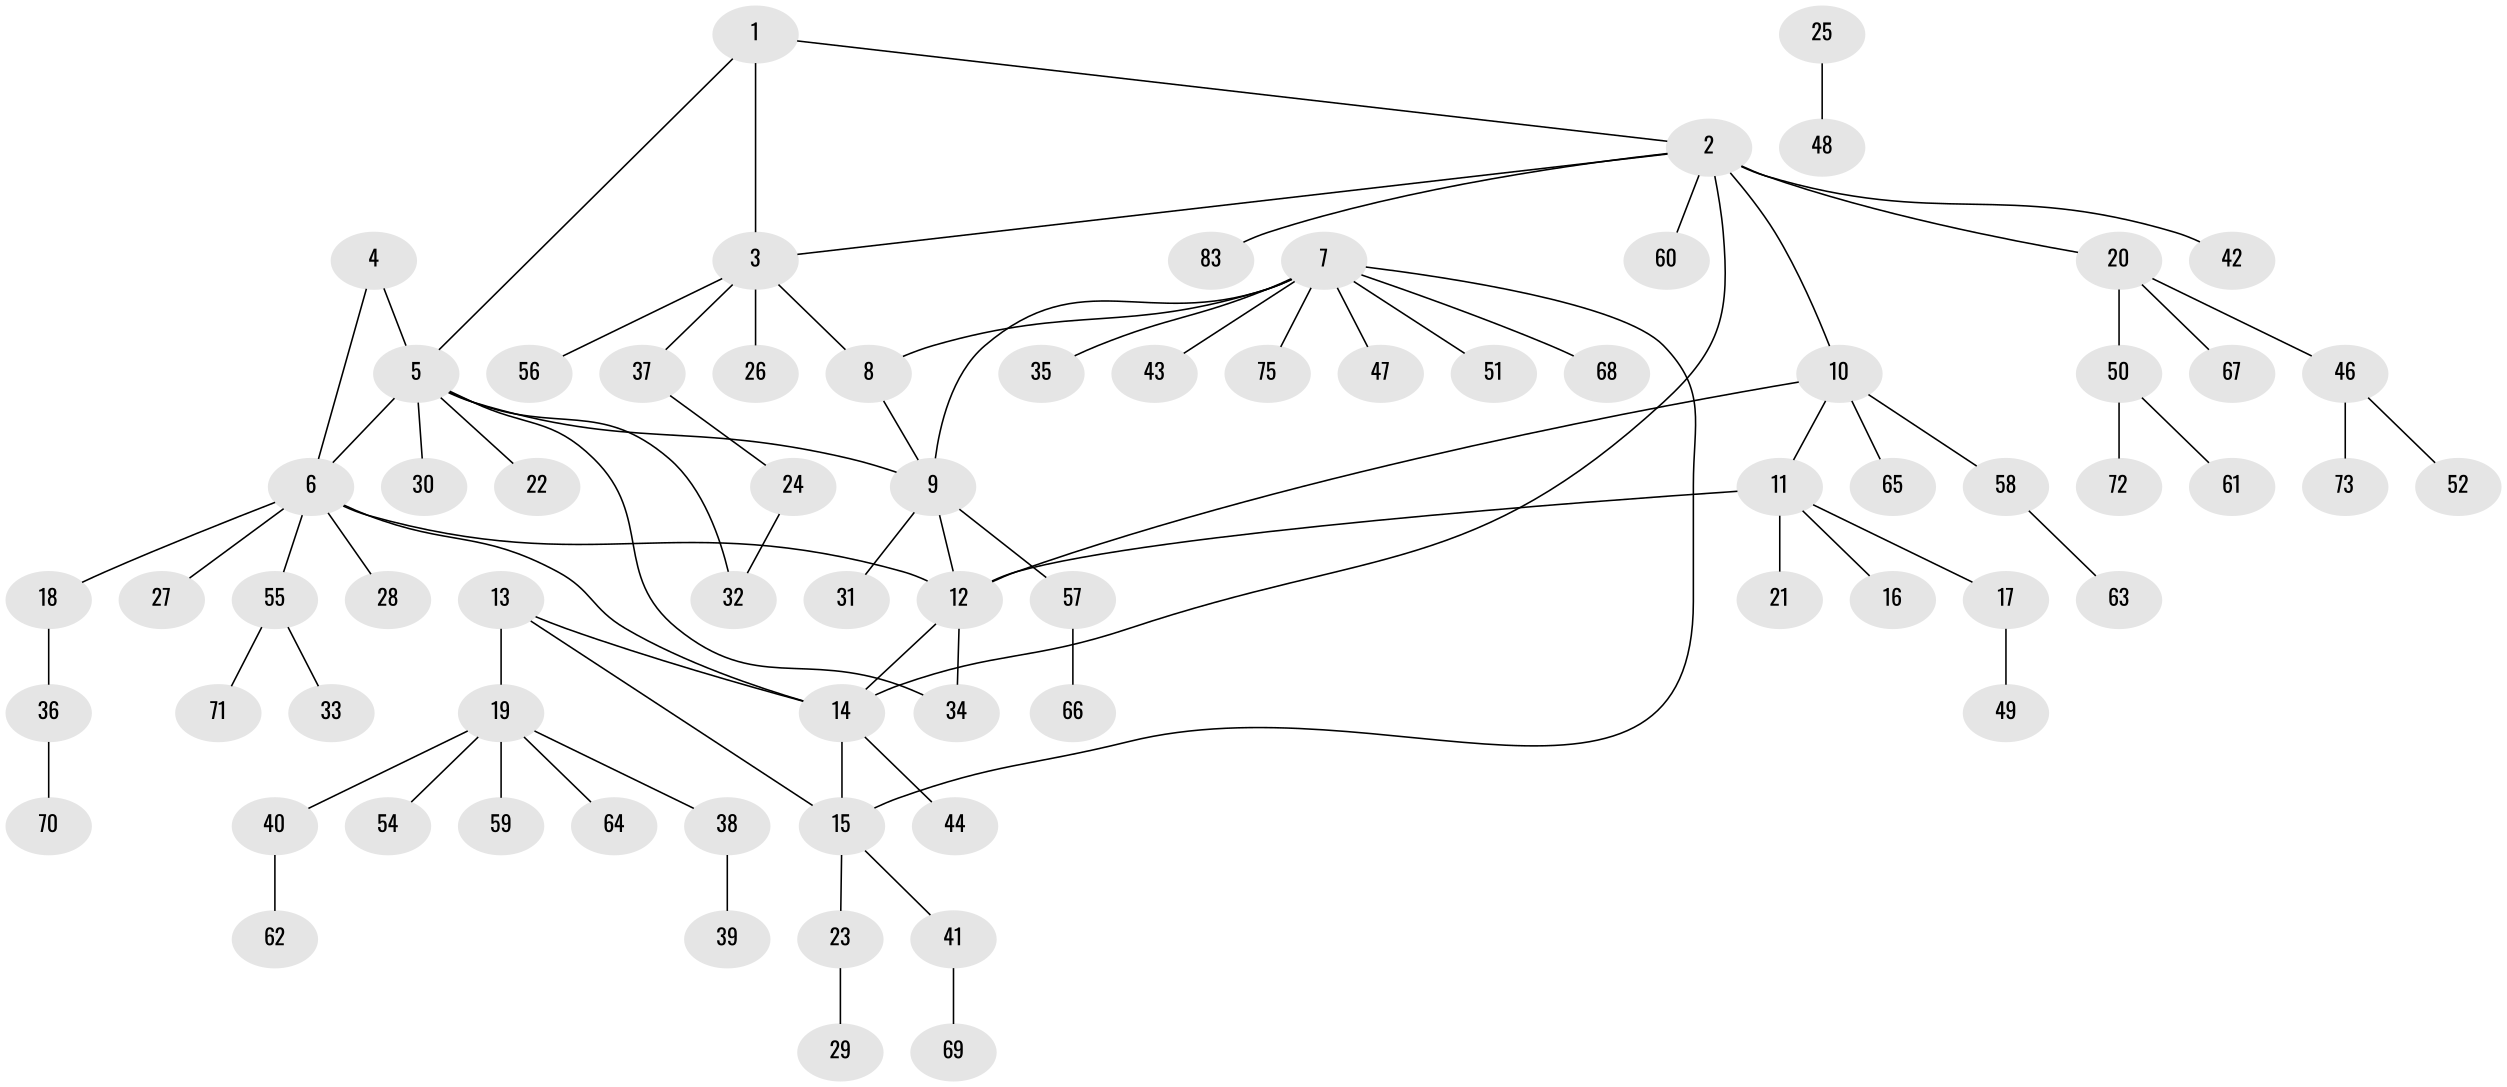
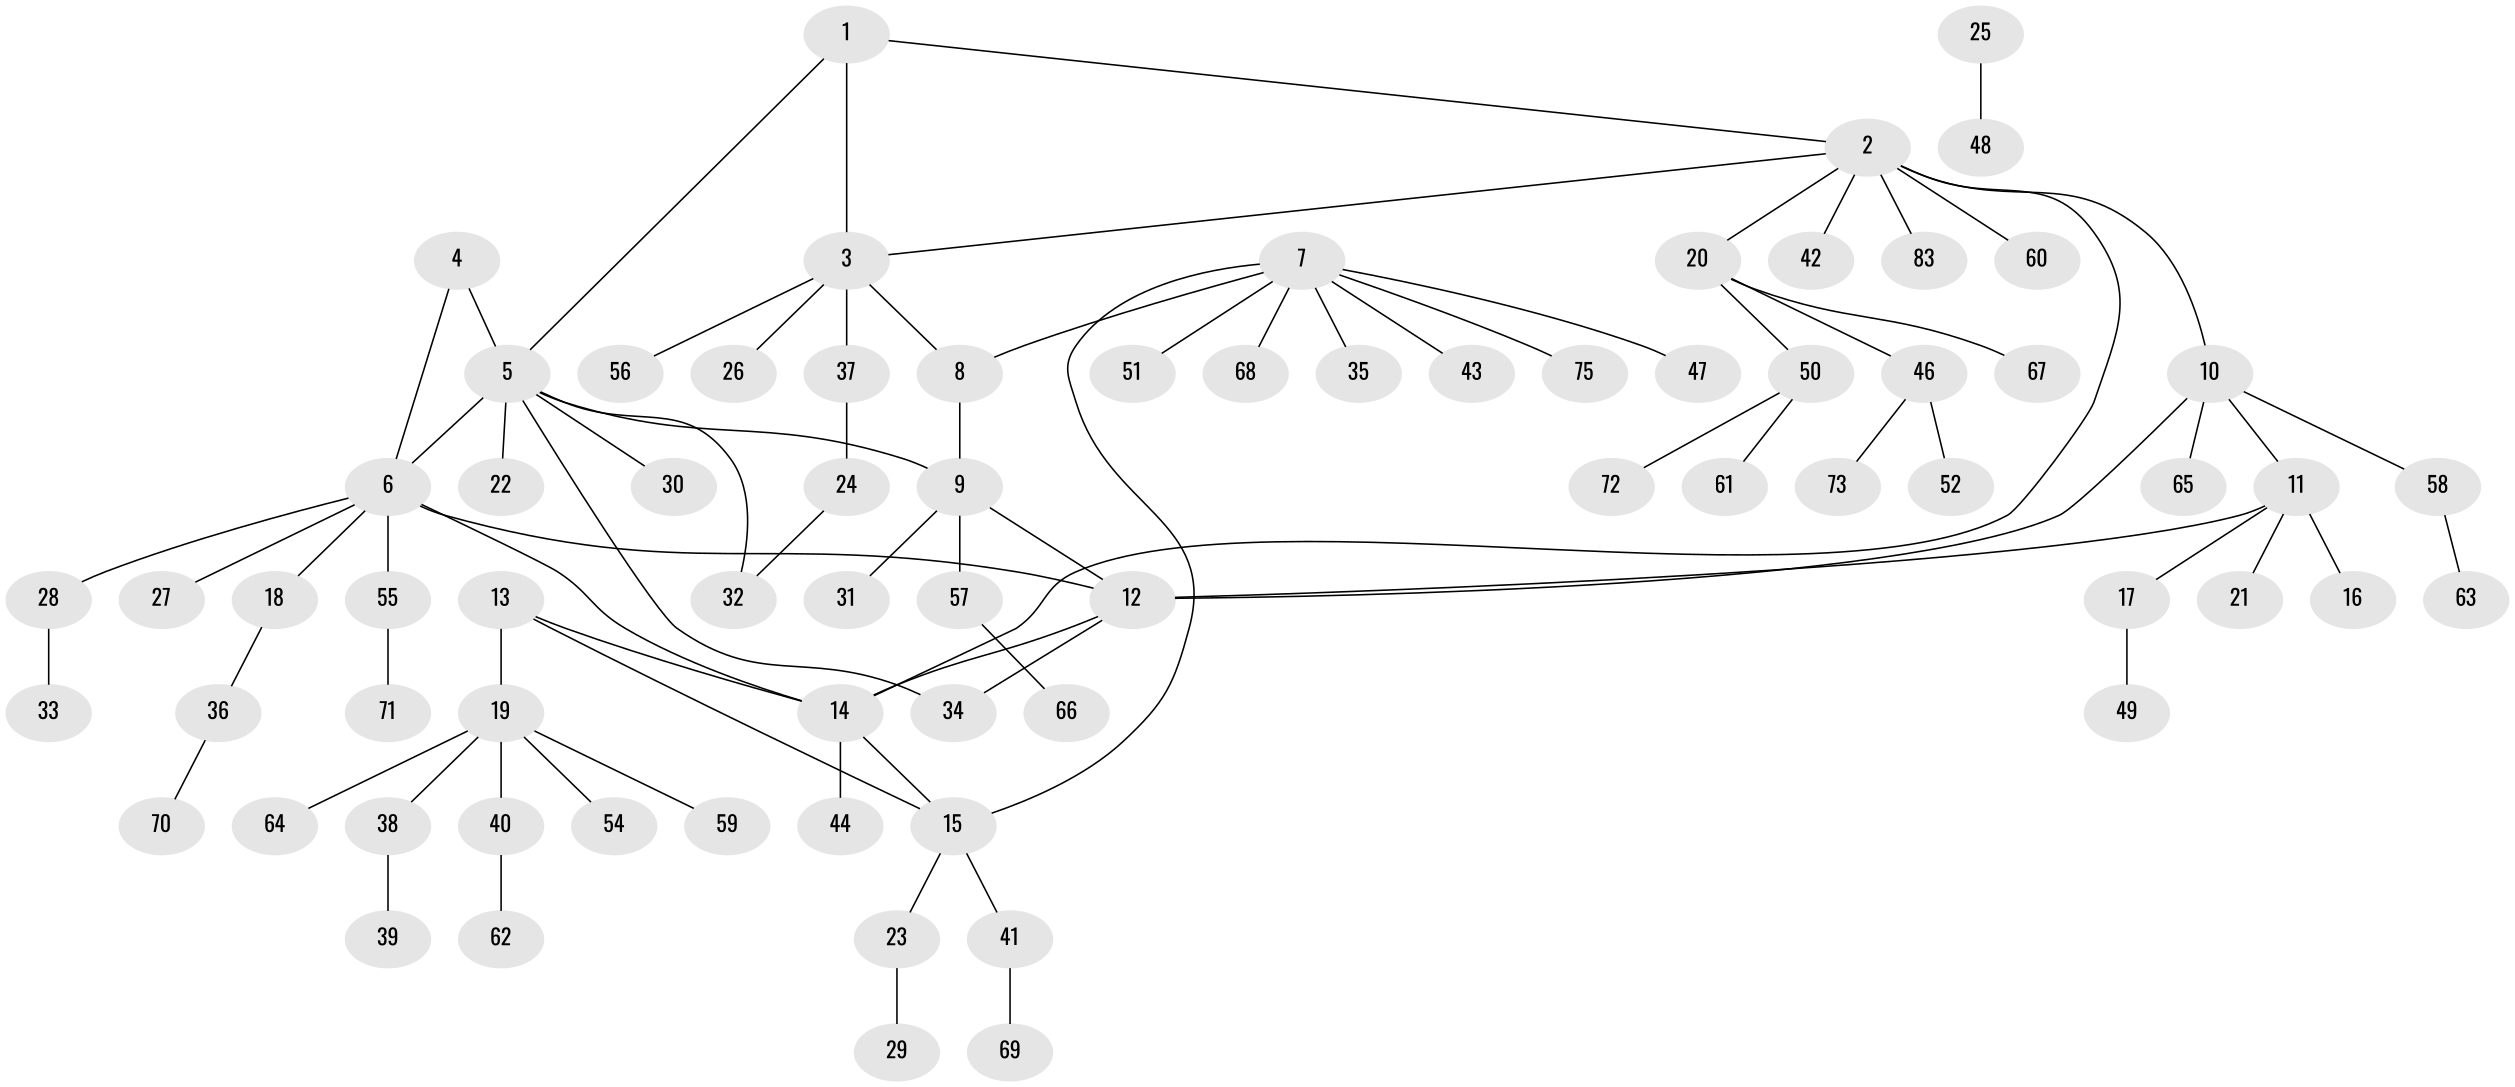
(1072, 304) -> none
(303, 657) -> (49, 657)
